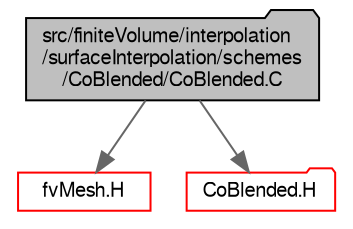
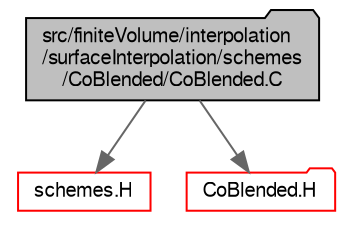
(84, 192) -> (84, 192)
